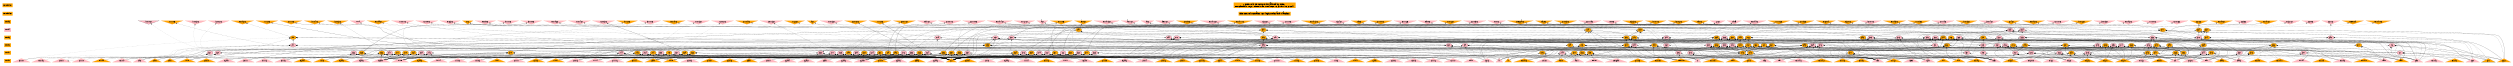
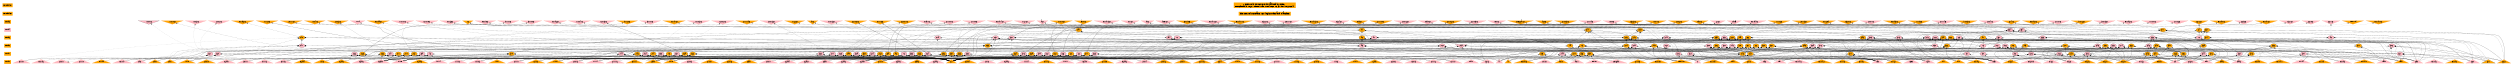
(1465, 45) -> (1461, 46)
